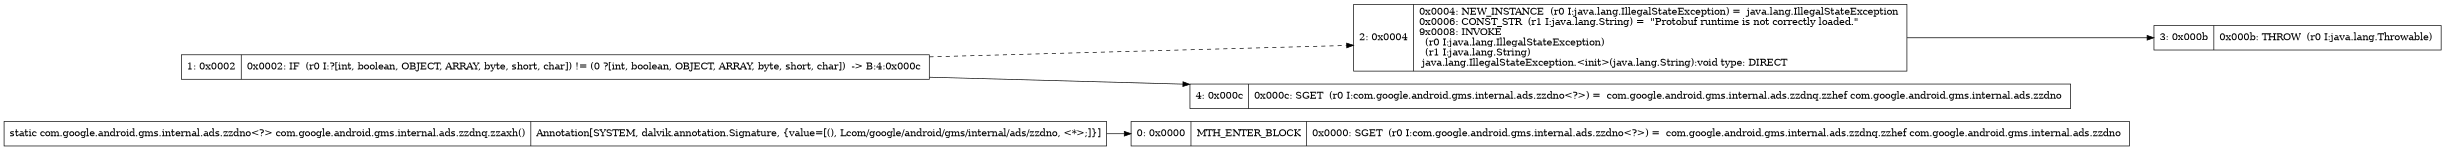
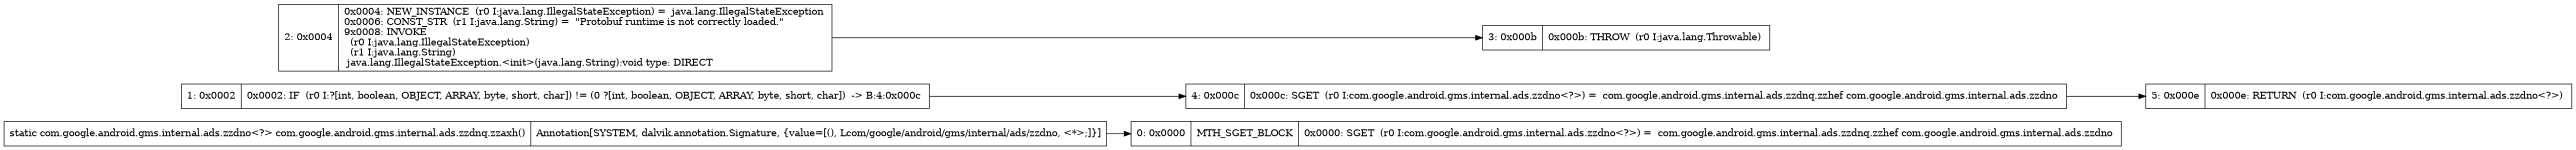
(1138, 51) -> none
none -> (2359, 96)
(1249, 133) -> (1245, 133)
